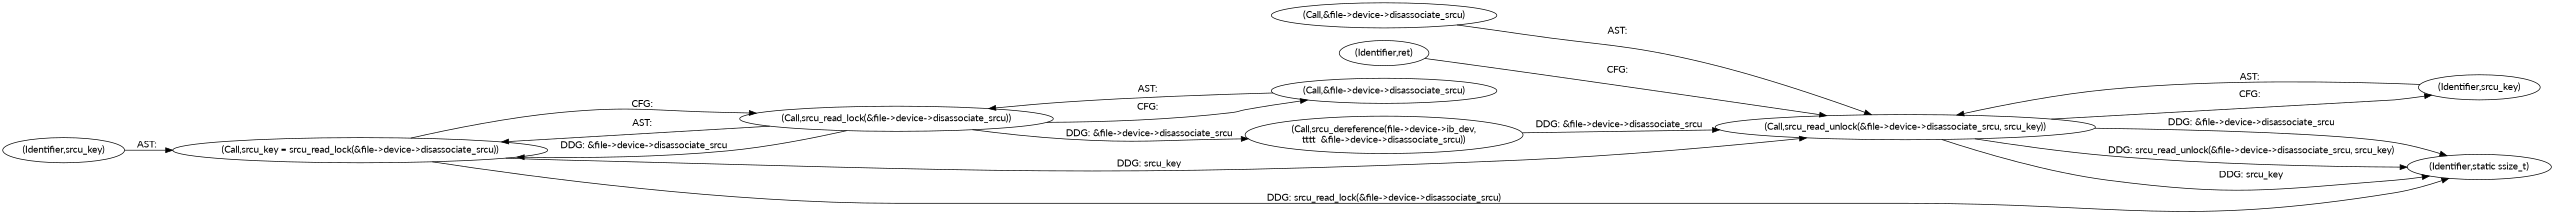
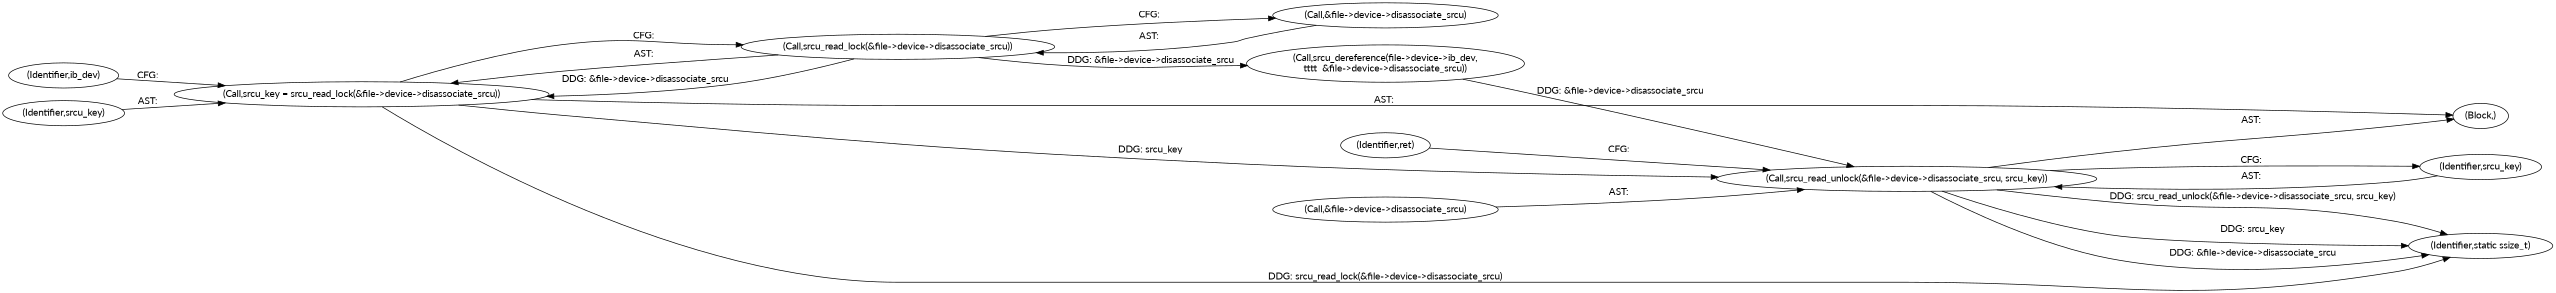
none -> (64, 75)
none -> (2481, 116)
